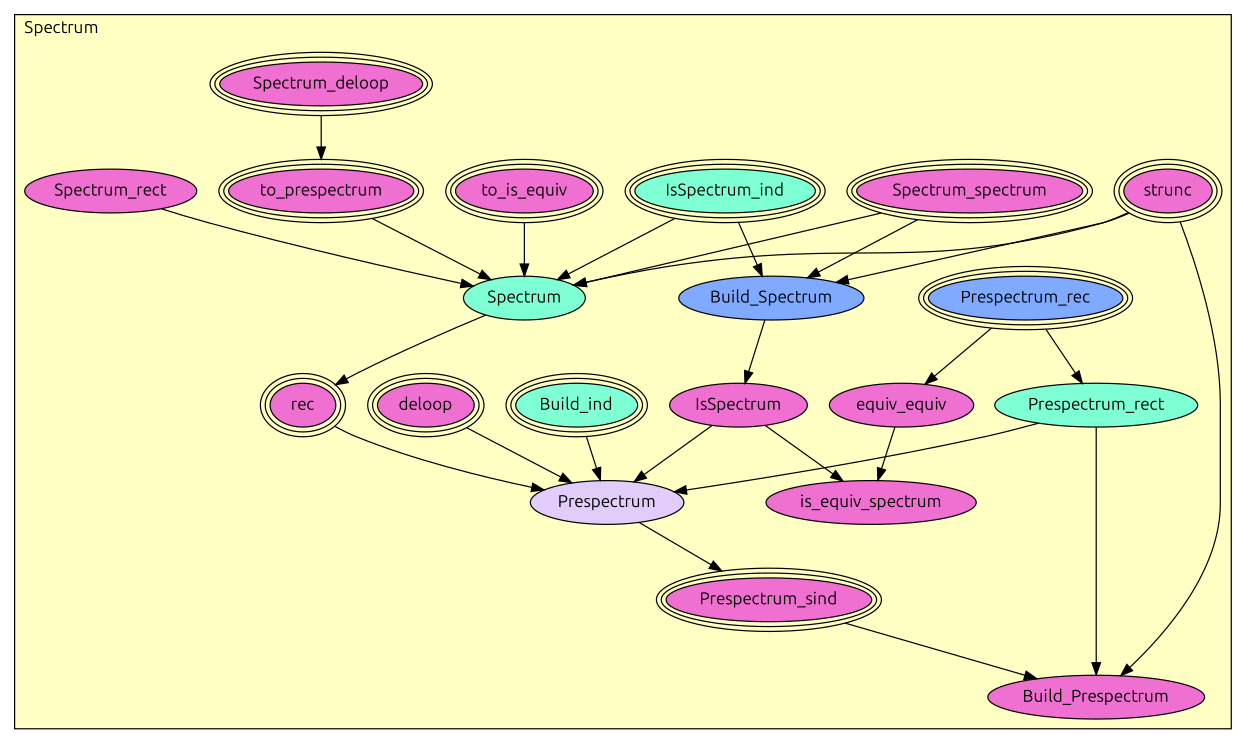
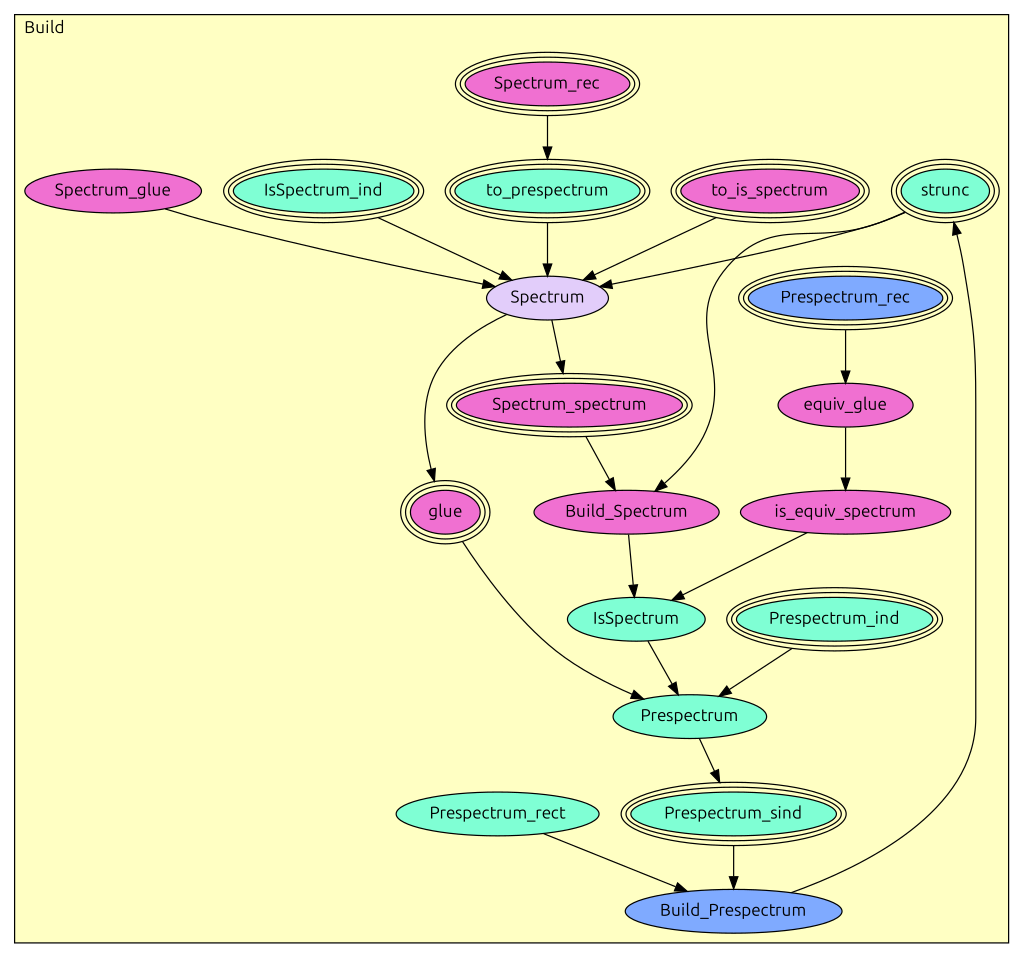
(61, 29) -> (45, 29)
(321, 84) -> (548, 84)
(111, 191) -> (113, 191)
(321, 191) -> (548, 191)
(524, 191) -> (770, 191)
(1168, 191) -> (945, 191)
(745, 237) -> none
(734, 248) -> (556, 341)
(524, 298) -> (548, 298)
(771, 298) -> (627, 512)
(1061, 351) -> none
(303, 405) -> (445, 512)
(426, 405) -> none
(577, 405) -> (835, 619)
(739, 405) -> (636, 619)
(902, 405) -> (846, 405)
(799, 450) -> (745, 564)
(1220, 456) -> (976, 610)
(863, 461) -> none
(607, 502) -> (690, 717)
(769, 600) -> (734, 814)
(1096, 697) -> (734, 911)
